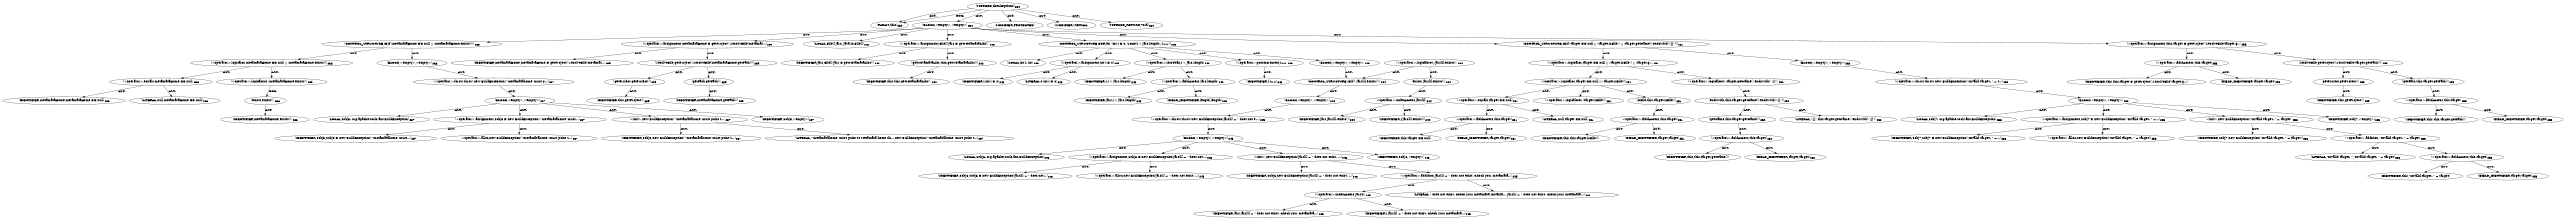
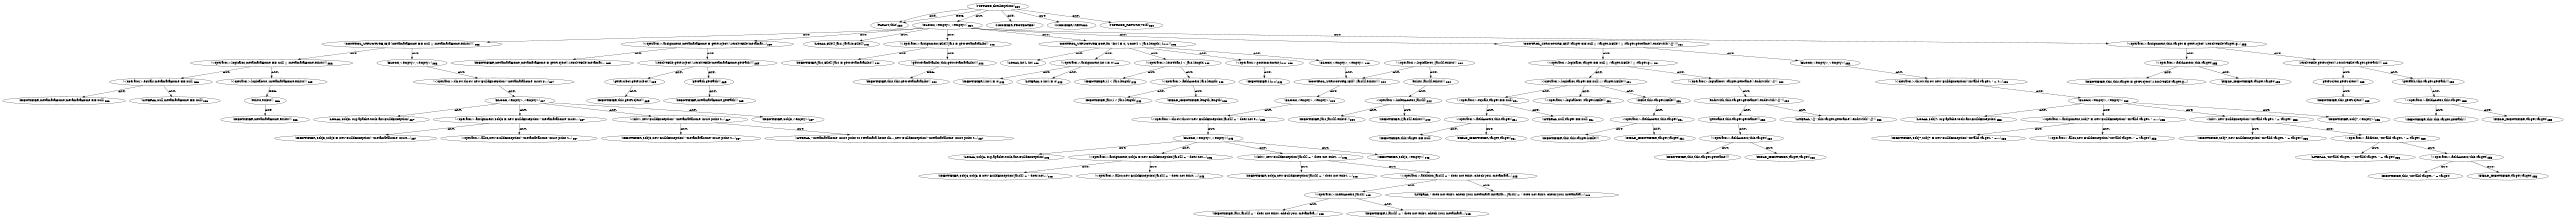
(931, 72) -> (931, 72)
